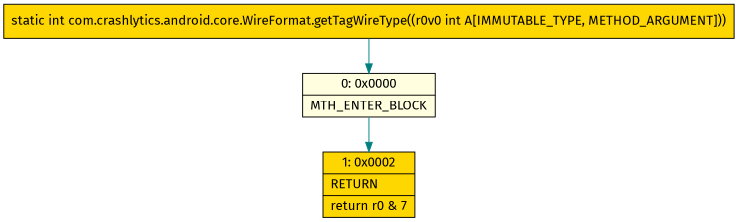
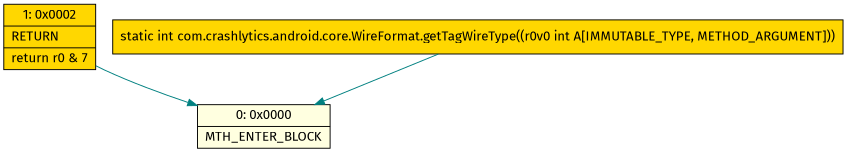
(369, 130) -> (141, 86)
